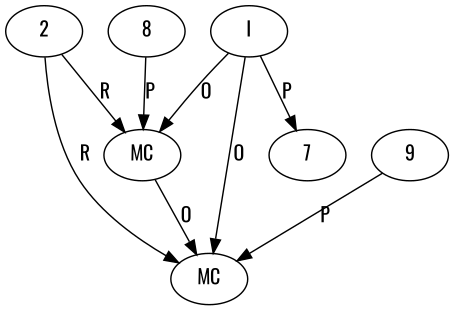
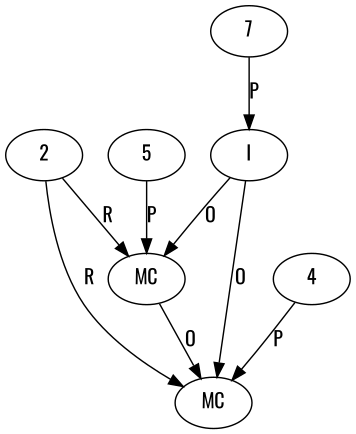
(147, 31) -> (147, 155)
(275, 87) -> (249, 86)
(410, 155) -> (312, 279)
